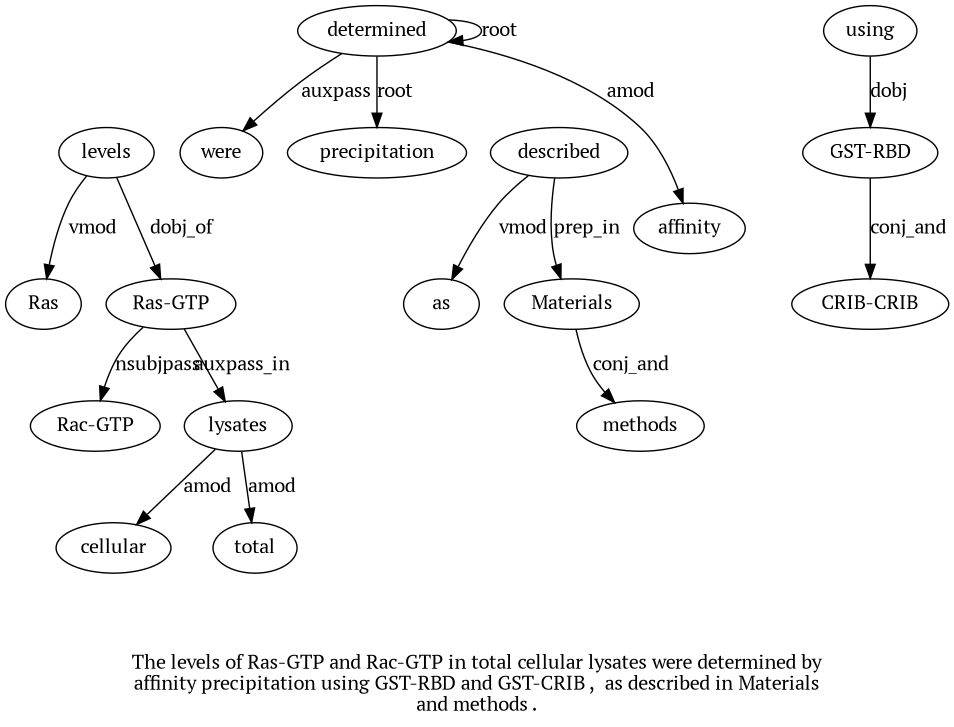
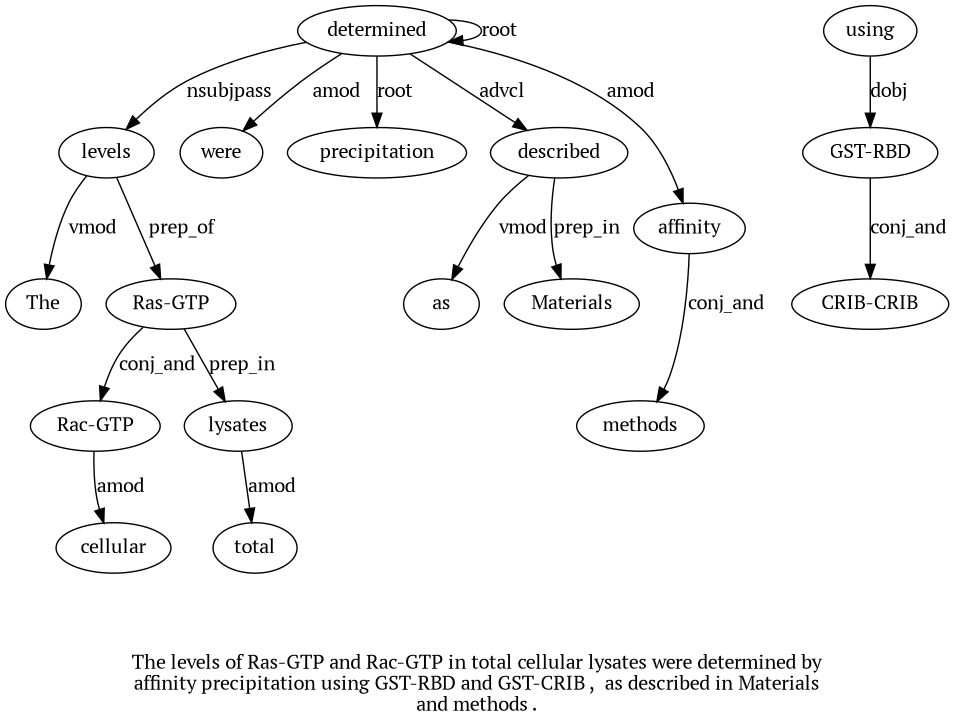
none -> (215, 68)
none -> (463, 88)
(336, 92) -> (336, 92)
(181, 228) -> (181, 228)
(43, 304) -> (43, 304)
(586, 363) -> (683, 323)
(158, 365) -> (158, 365)
(242, 365) -> (242, 365)
(181, 482) -> (95, 481)
